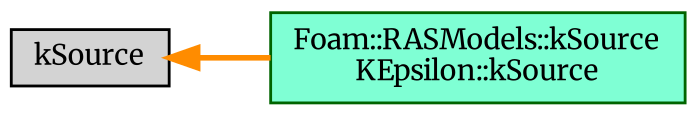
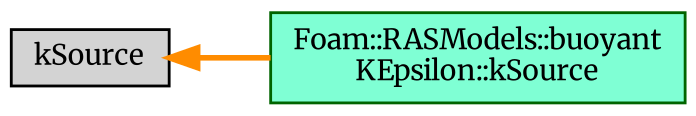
(478, 58) -> (478, 58)
